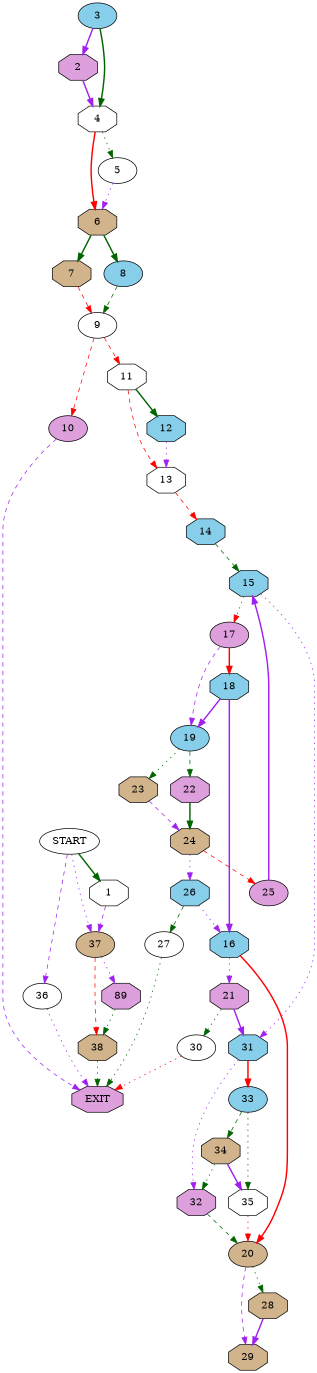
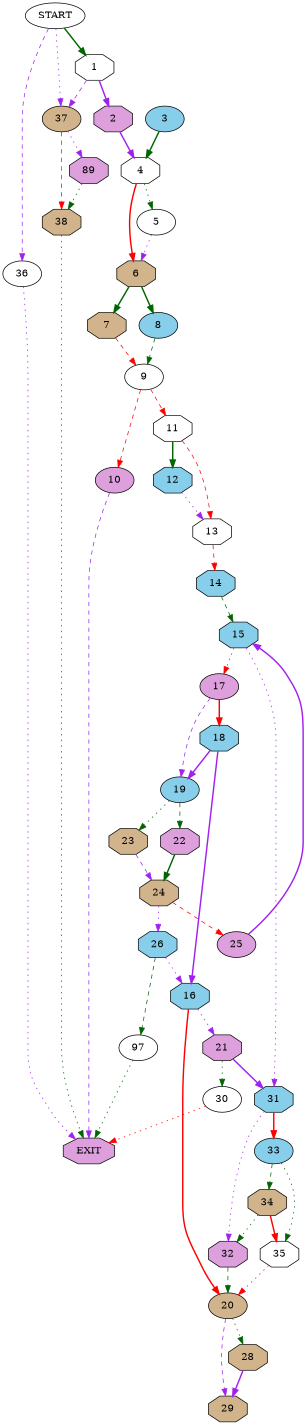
(89, 38) -> (103, 90)
(164, 945) -> (138, 1048)
(233, 1174) -> (273, 1225)
